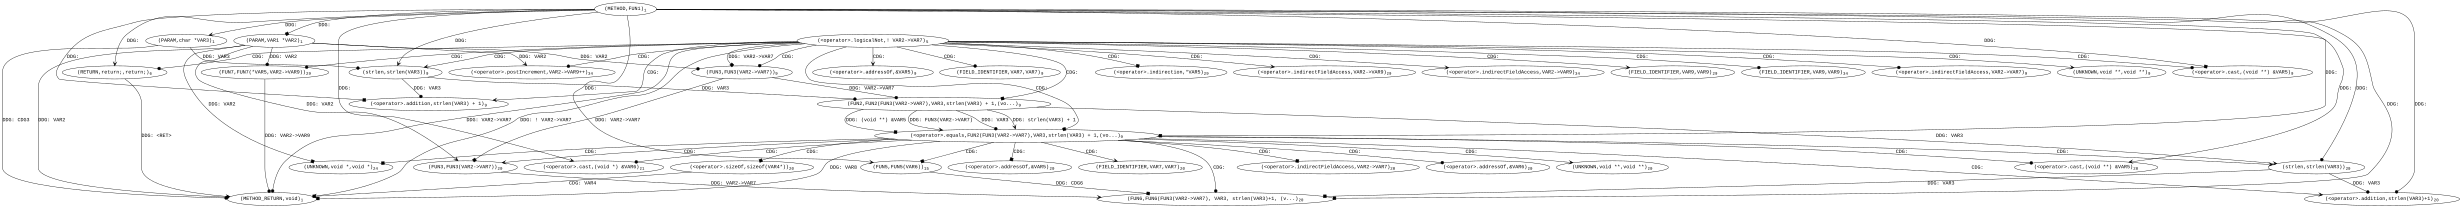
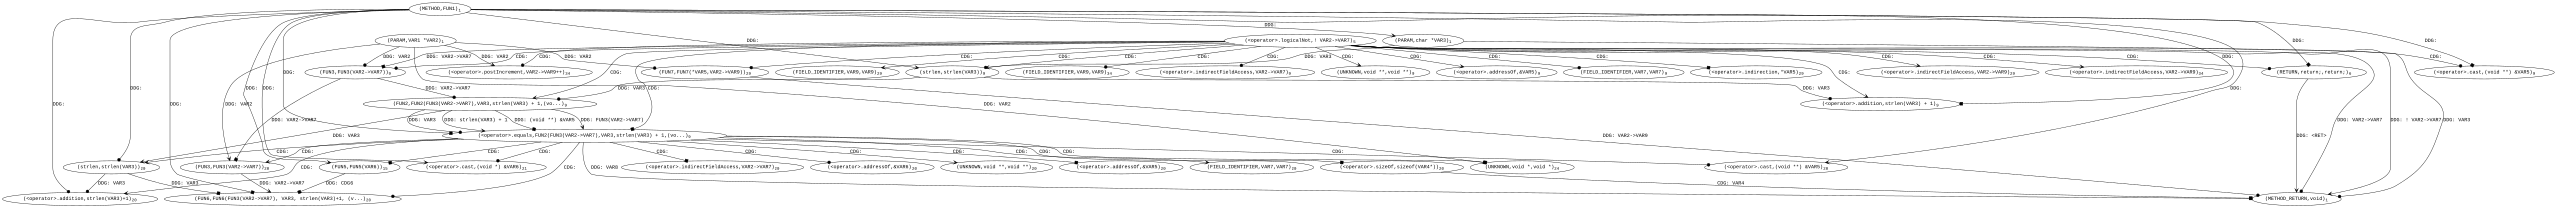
(441, 12) -> none
(280, 20) -> (1397, 13)
(1037, 57) -> (717, 50)
(38, 114) -> none
(16, 120) -> (2457, 120)
